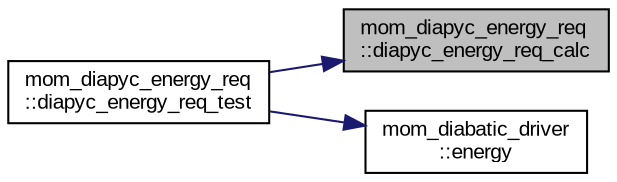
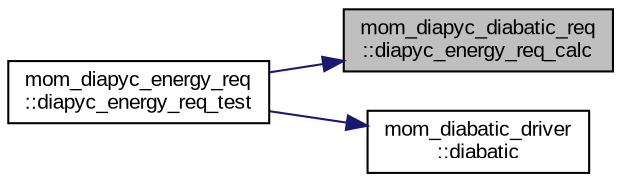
(476, 40) -> (478, 40)
(476, 142) -> (478, 142)
